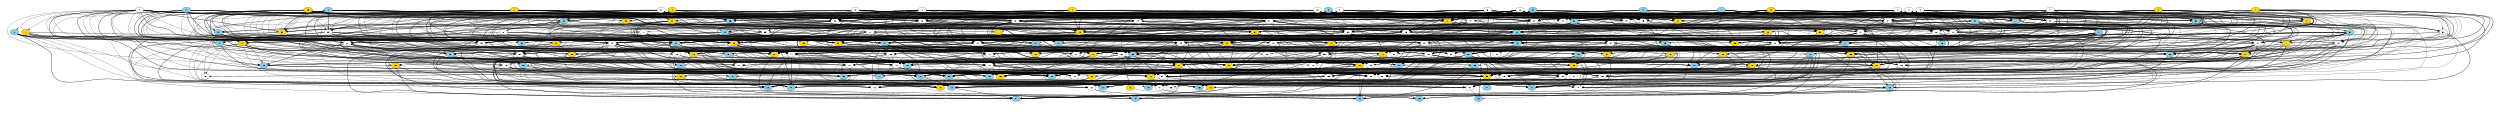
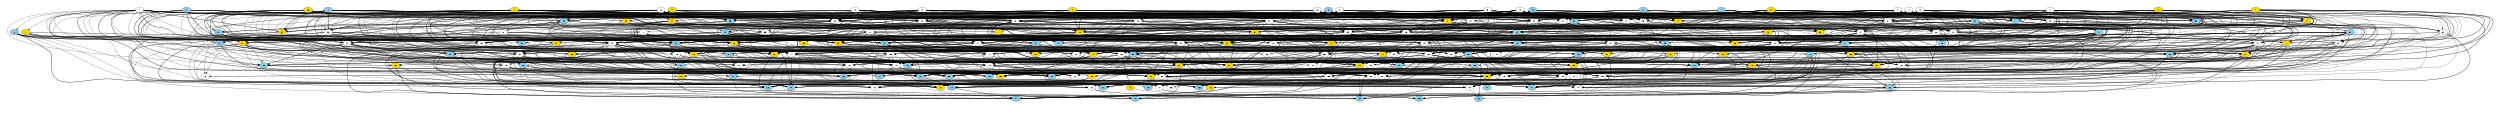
(1871, 68) -> (1822, 69)
(1680, 72) -> (803, 70)
